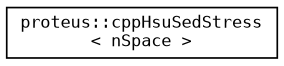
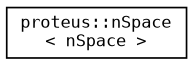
(142, 33) -> (97, 33)
